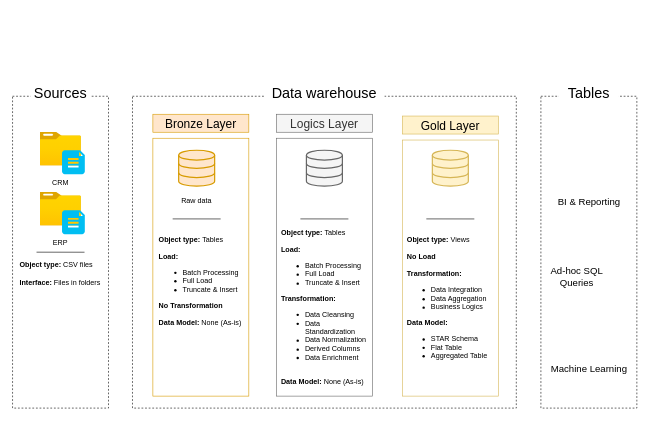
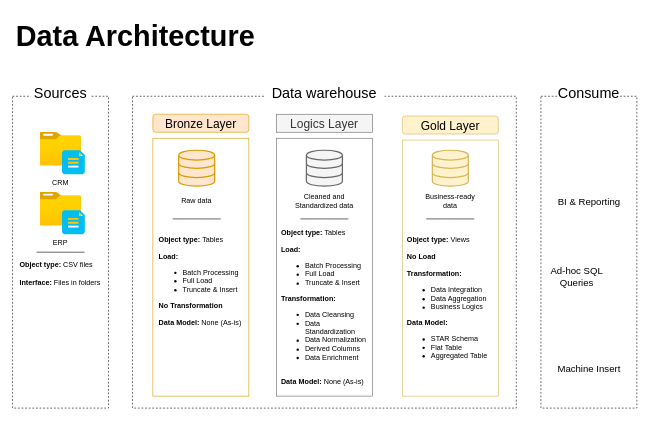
none -> (135, 36)
(589, 93) -> (589, 93)
(201, 123) -> (201, 123)
(450, 125) -> (450, 125)
none -> (324, 201)
none -> (450, 201)
(589, 369) -> (589, 369)
